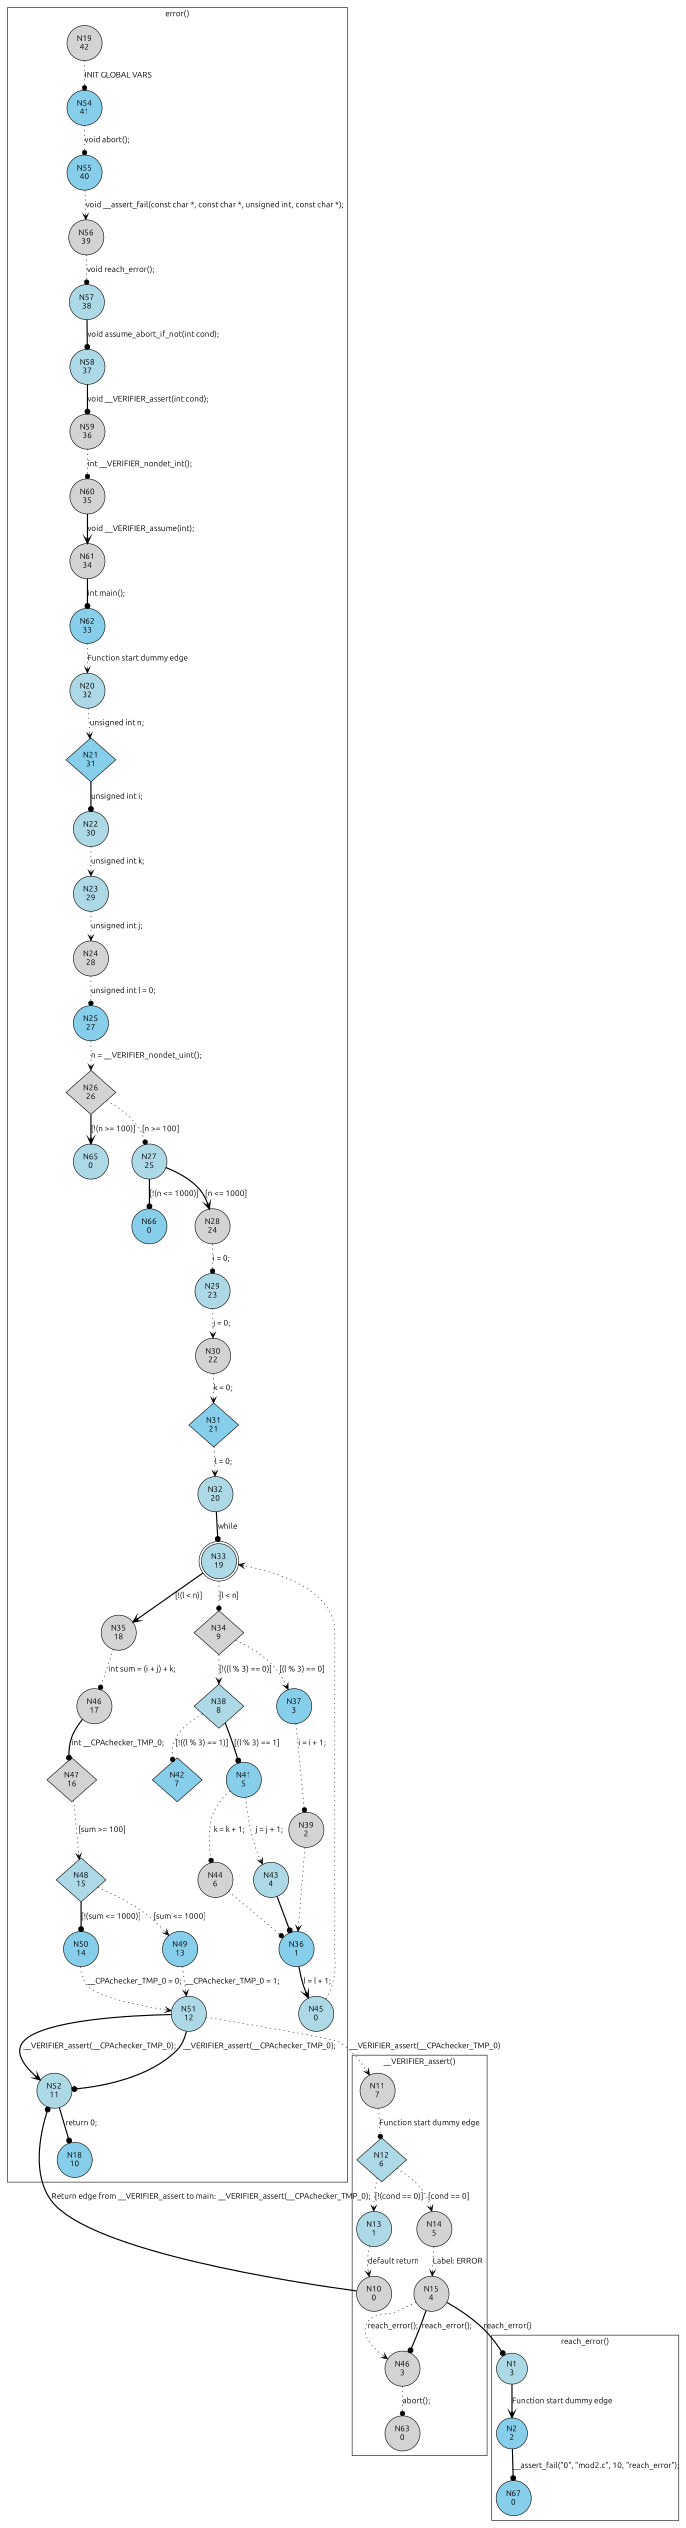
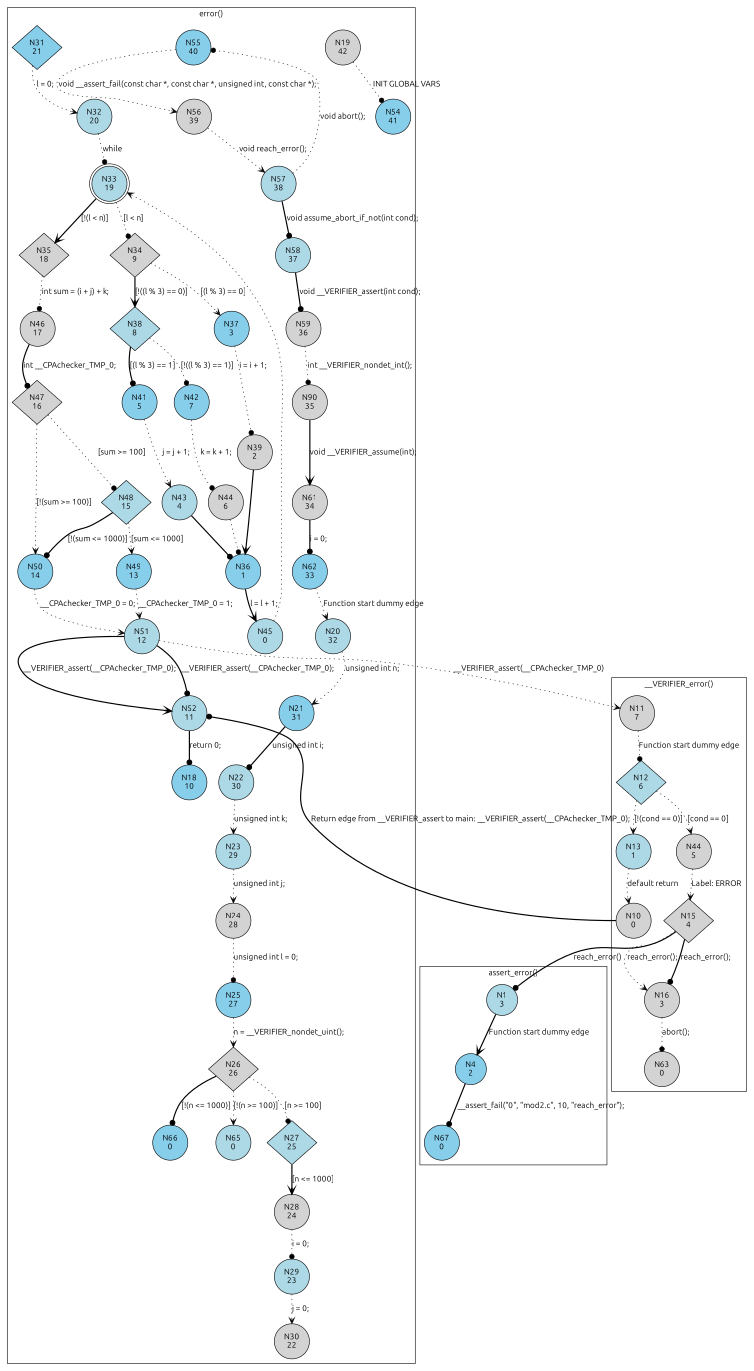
(85, 138) -> (315, 78)
(87, 267) -> (234, 148)
none -> (36, 486)
(87, 496) -> (310, 402)
(107, 594) -> (319, 539)
(91, 760) -> (297, 713)
(91, 1126) -> (233, 1105)
(149, 1162) -> (292, 1143)
(149, 1192) -> (189, 1093)
(213, 1385) -> none
(217, 1524) -> (101, 147)
(119, 1633) -> (44, 255)
(219, 1667) -> (135, 289)
(177, 1780) -> (192, 402)
(211, 1822) -> (196, 455)
(76, 1827) -> (80, 451)
(302, 1887) -> (250, 509)
(420, 2062) -> (679, 684)
(434, 2229) -> (694, 852)
(431, 2294) -> (689, 921)
(585, 2342) -> (513, 973)
(403, 2369) -> (662, 1000)
(512, 2433) -> (471, 1069)
